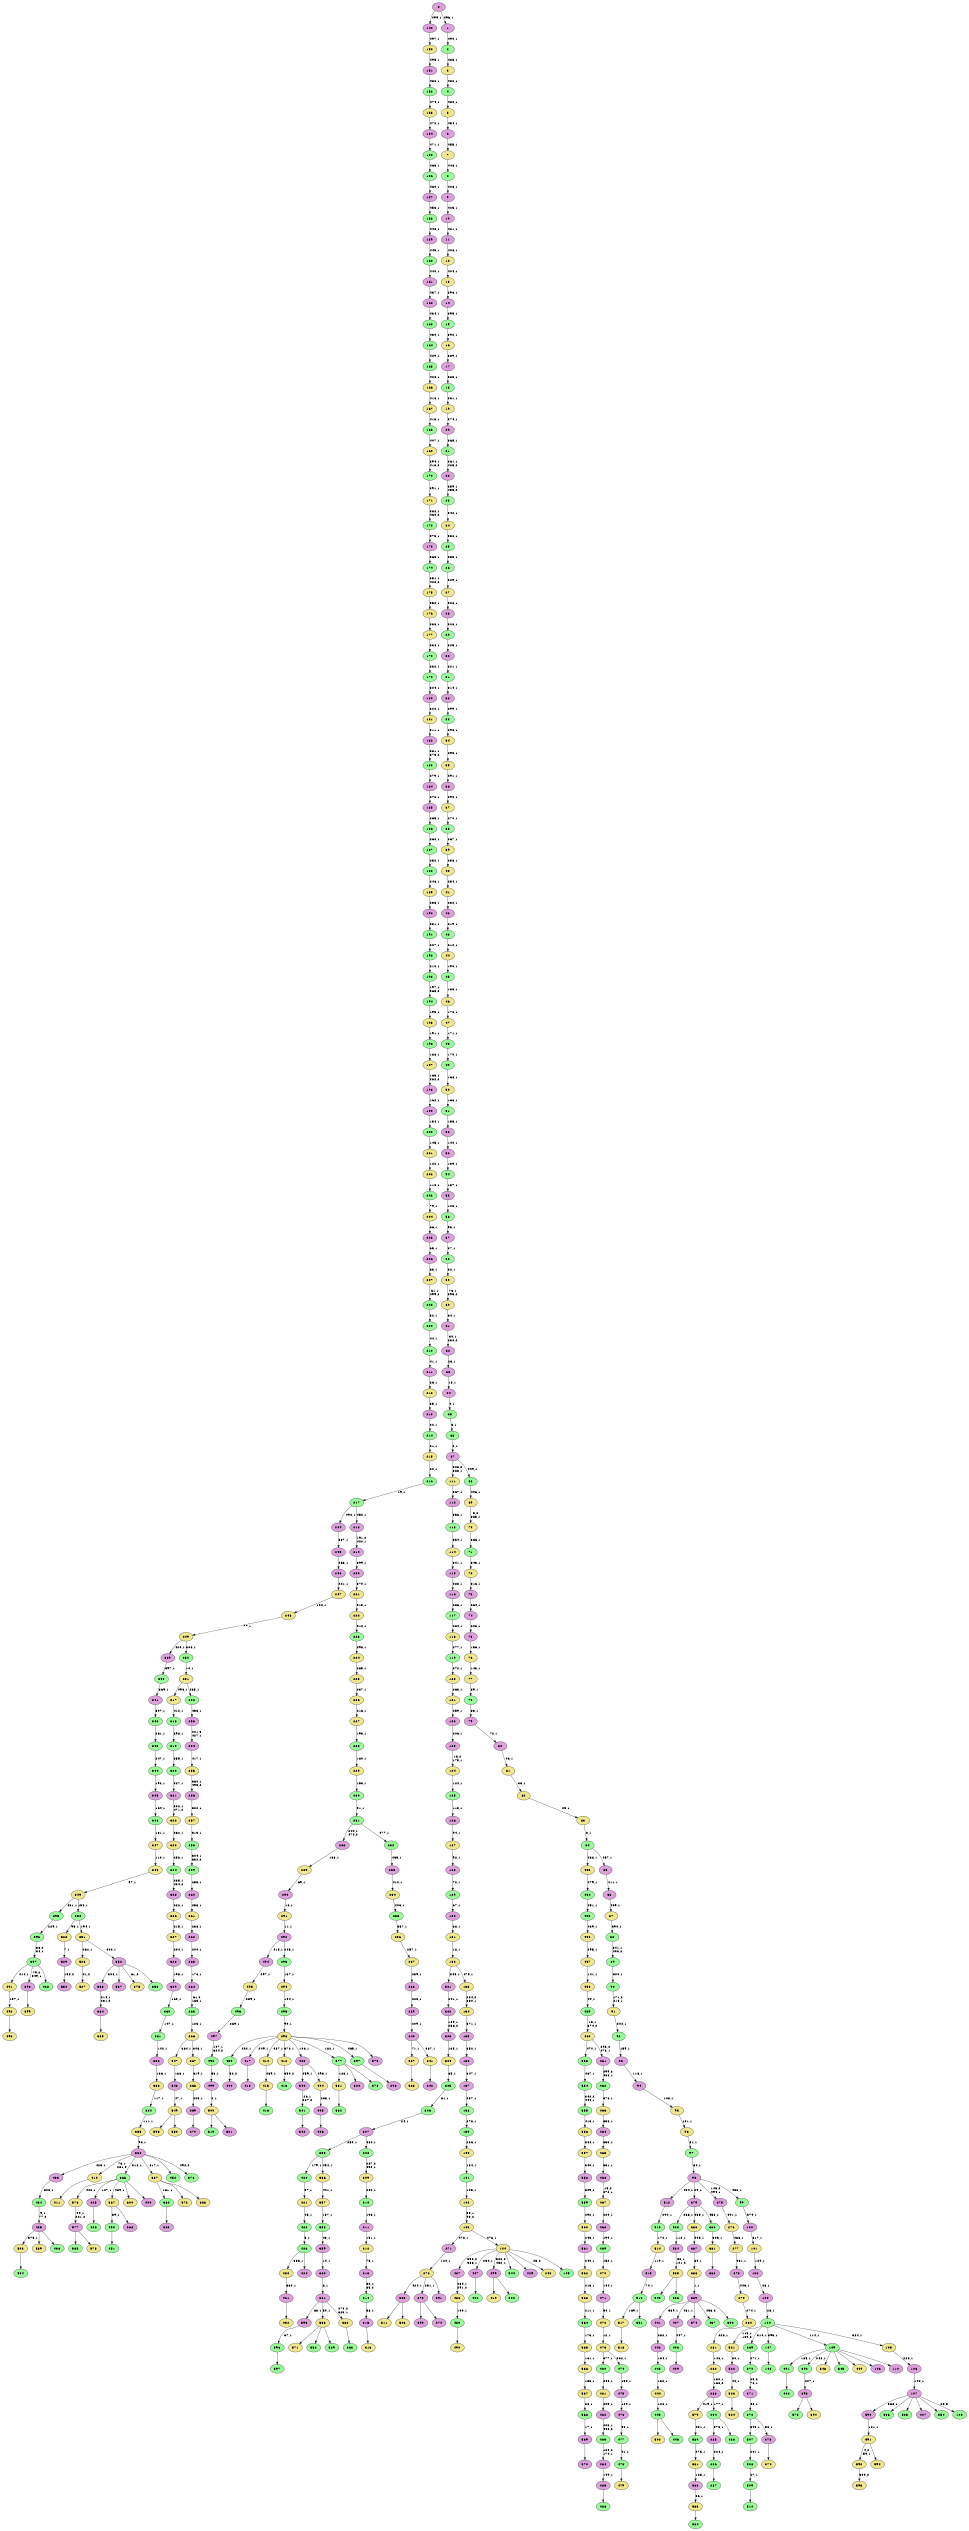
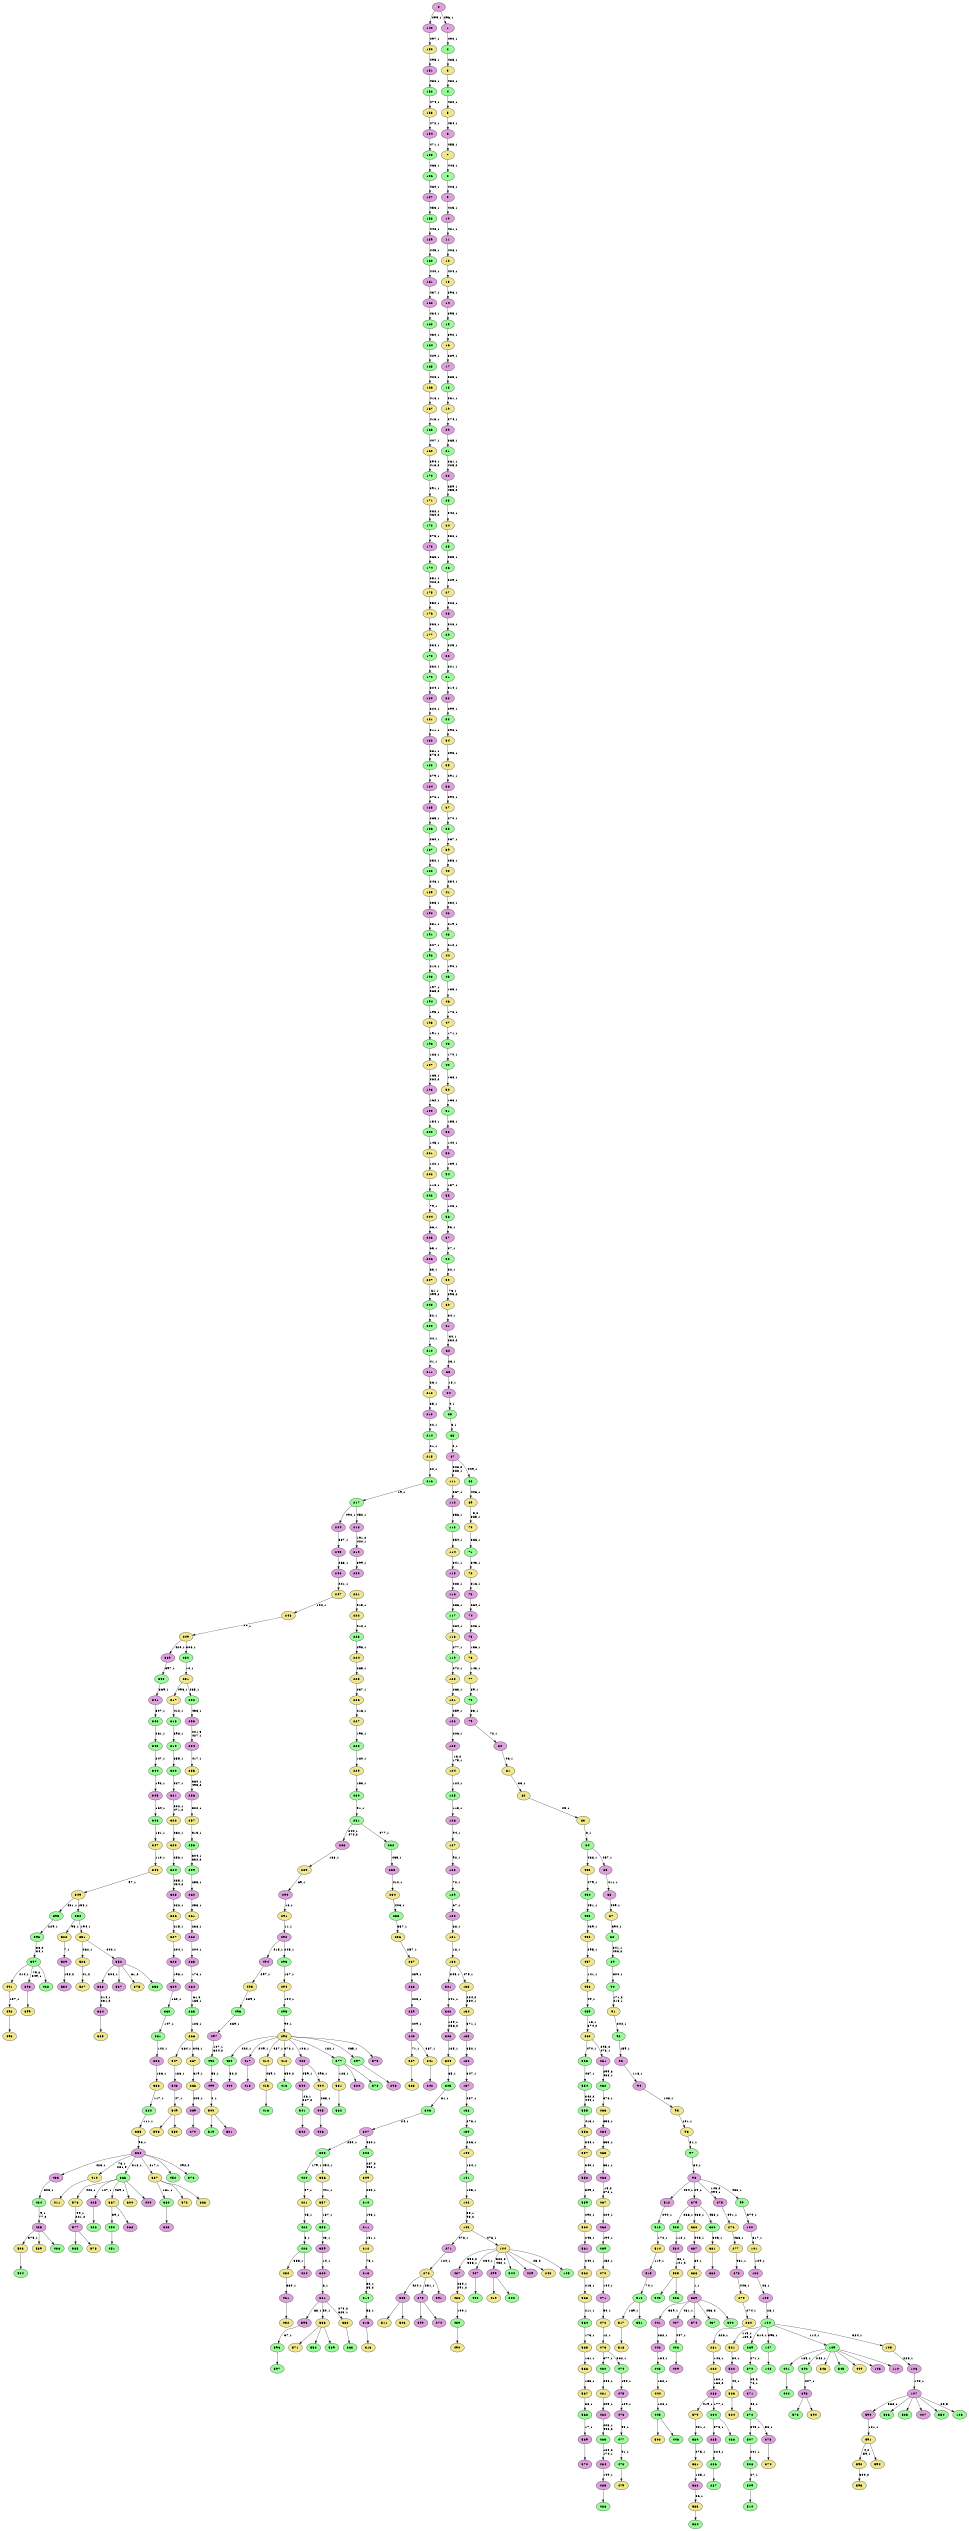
(357, 1583) -> none
